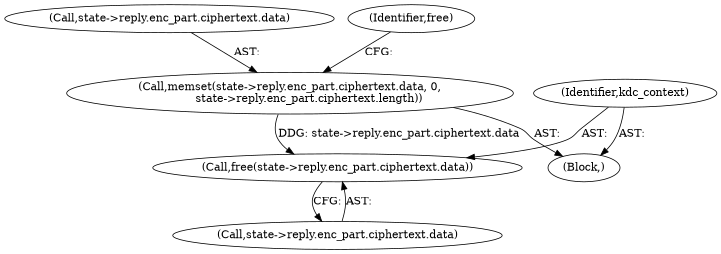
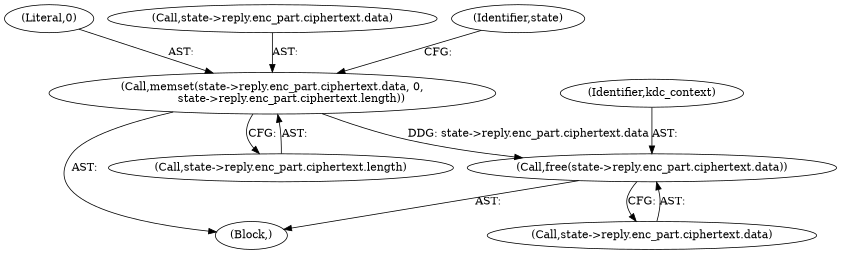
none -> (49, 19)
(411, 19) -> (518, 19)
(619, 130) -> (435, 204)
none -> (281, 168)
